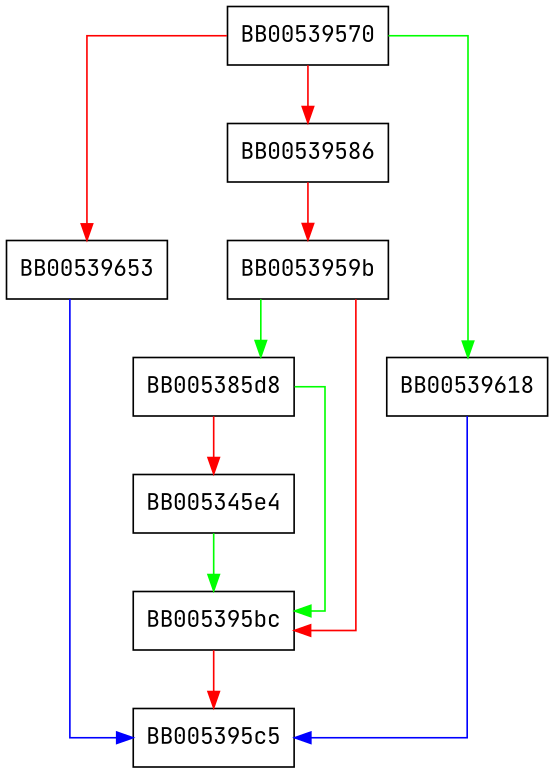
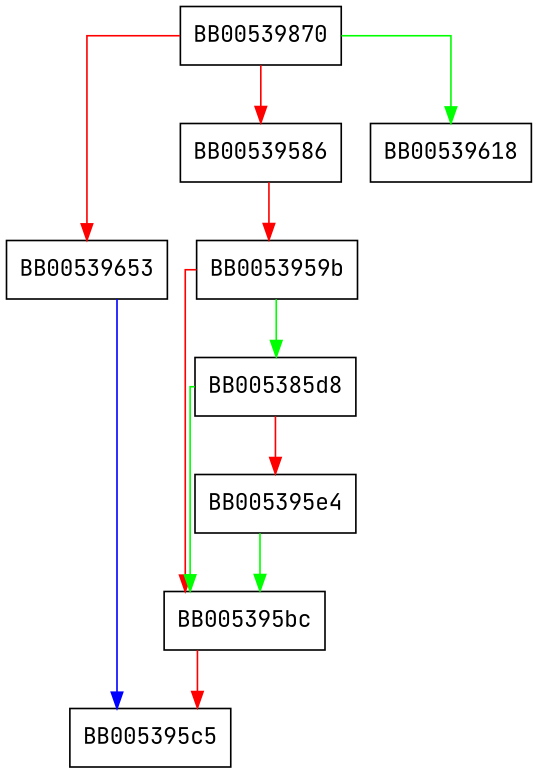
(308, 36) -> (261, 36)
(214, 504) -> (275, 504)
(467, 655) -> none
